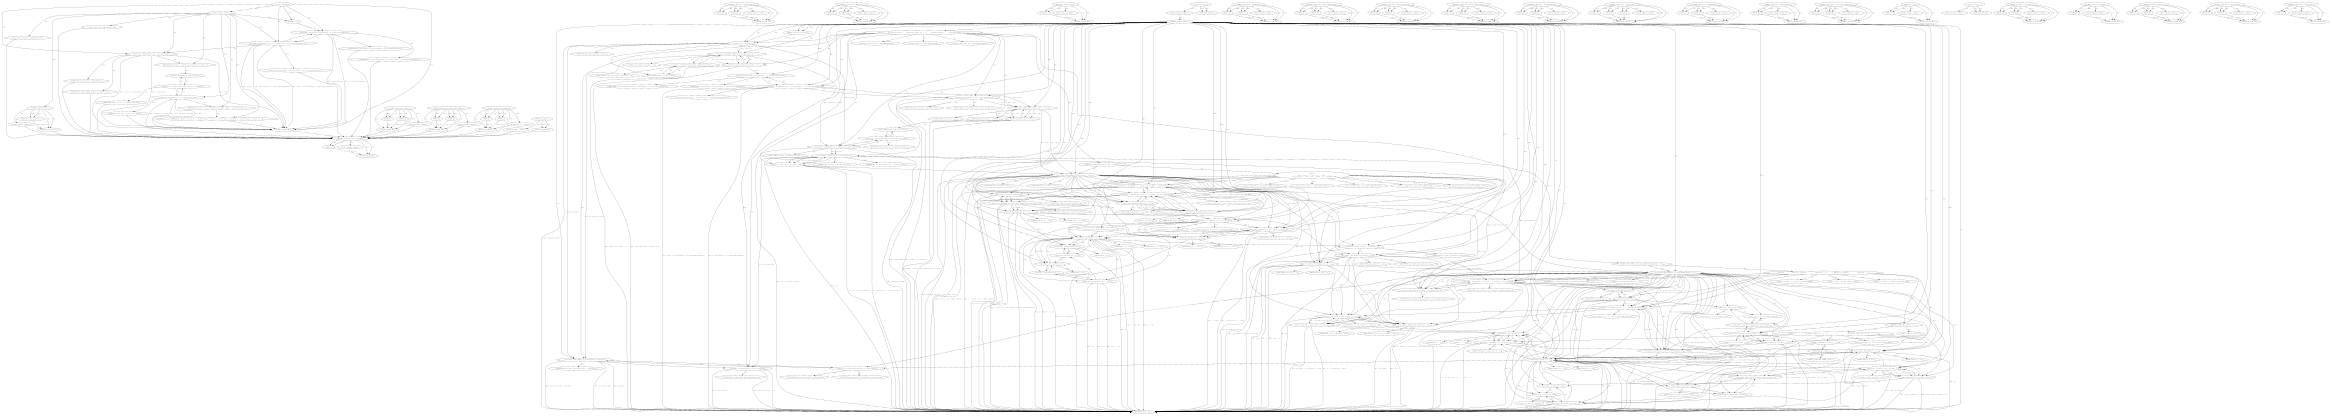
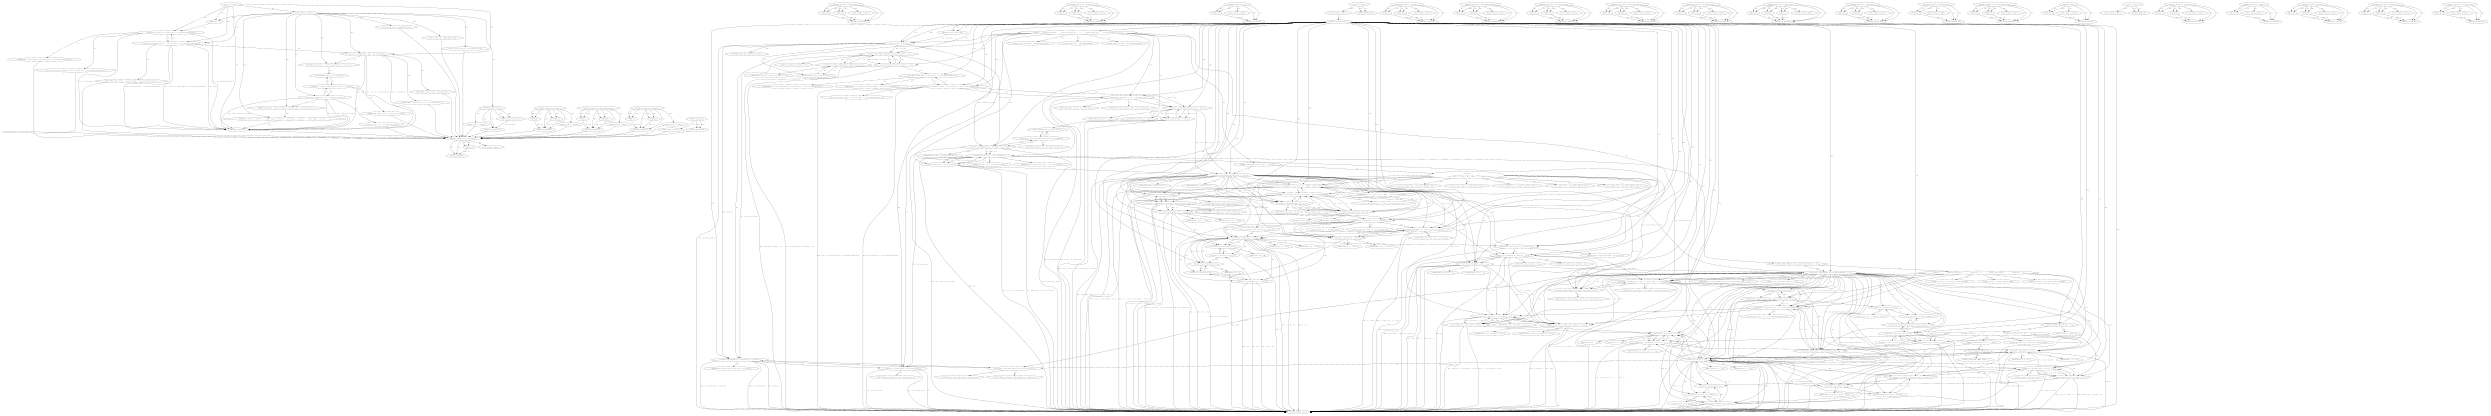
none -> (397, 27)
